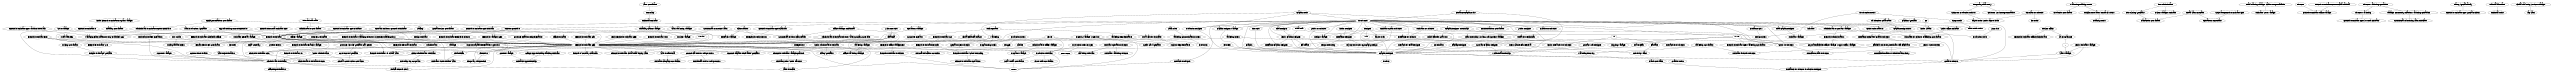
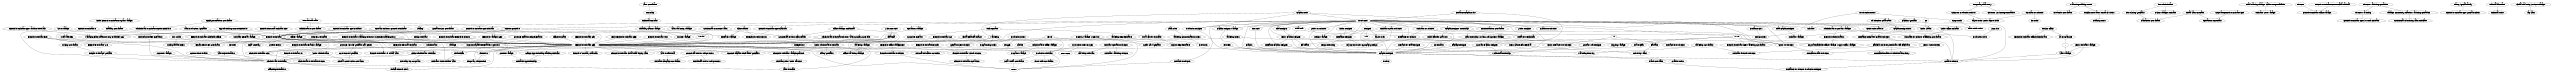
(968, 53) -> (967, 53)
